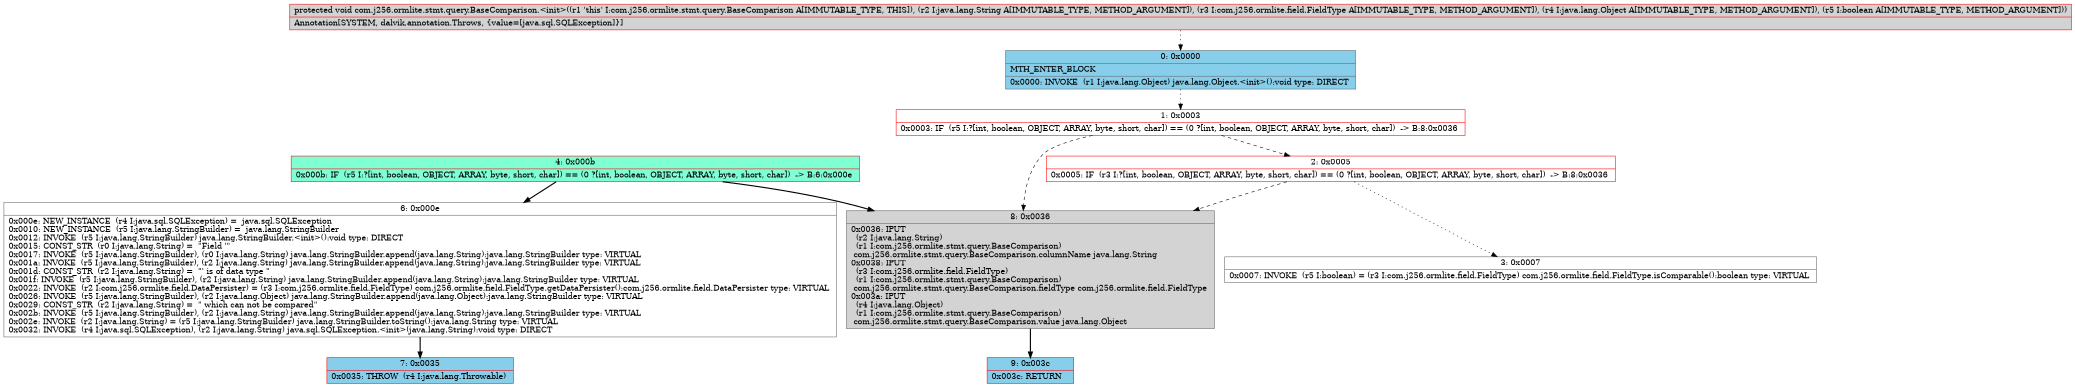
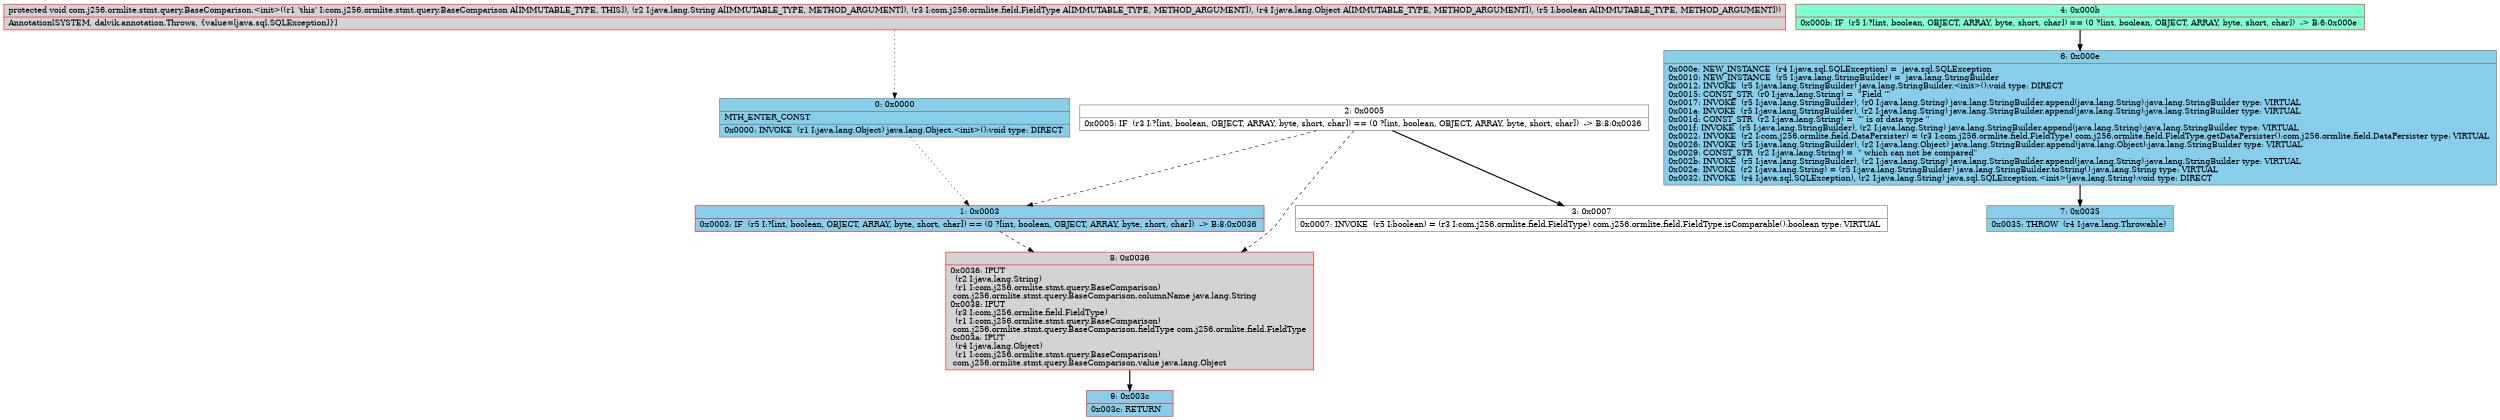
(1053, 70) -> (767, 118)
(1181, 123) -> (980, 219)
(1253, 145) -> (1175, 167)
(1331, 169) -> (1364, 118)
(796, 193) -> none
(1423, 218) -> (1475, 167)
(420, 270) -> (2080, 118)
(1030, 270) -> (1130, 311)
(420, 370) -> (2080, 219)
